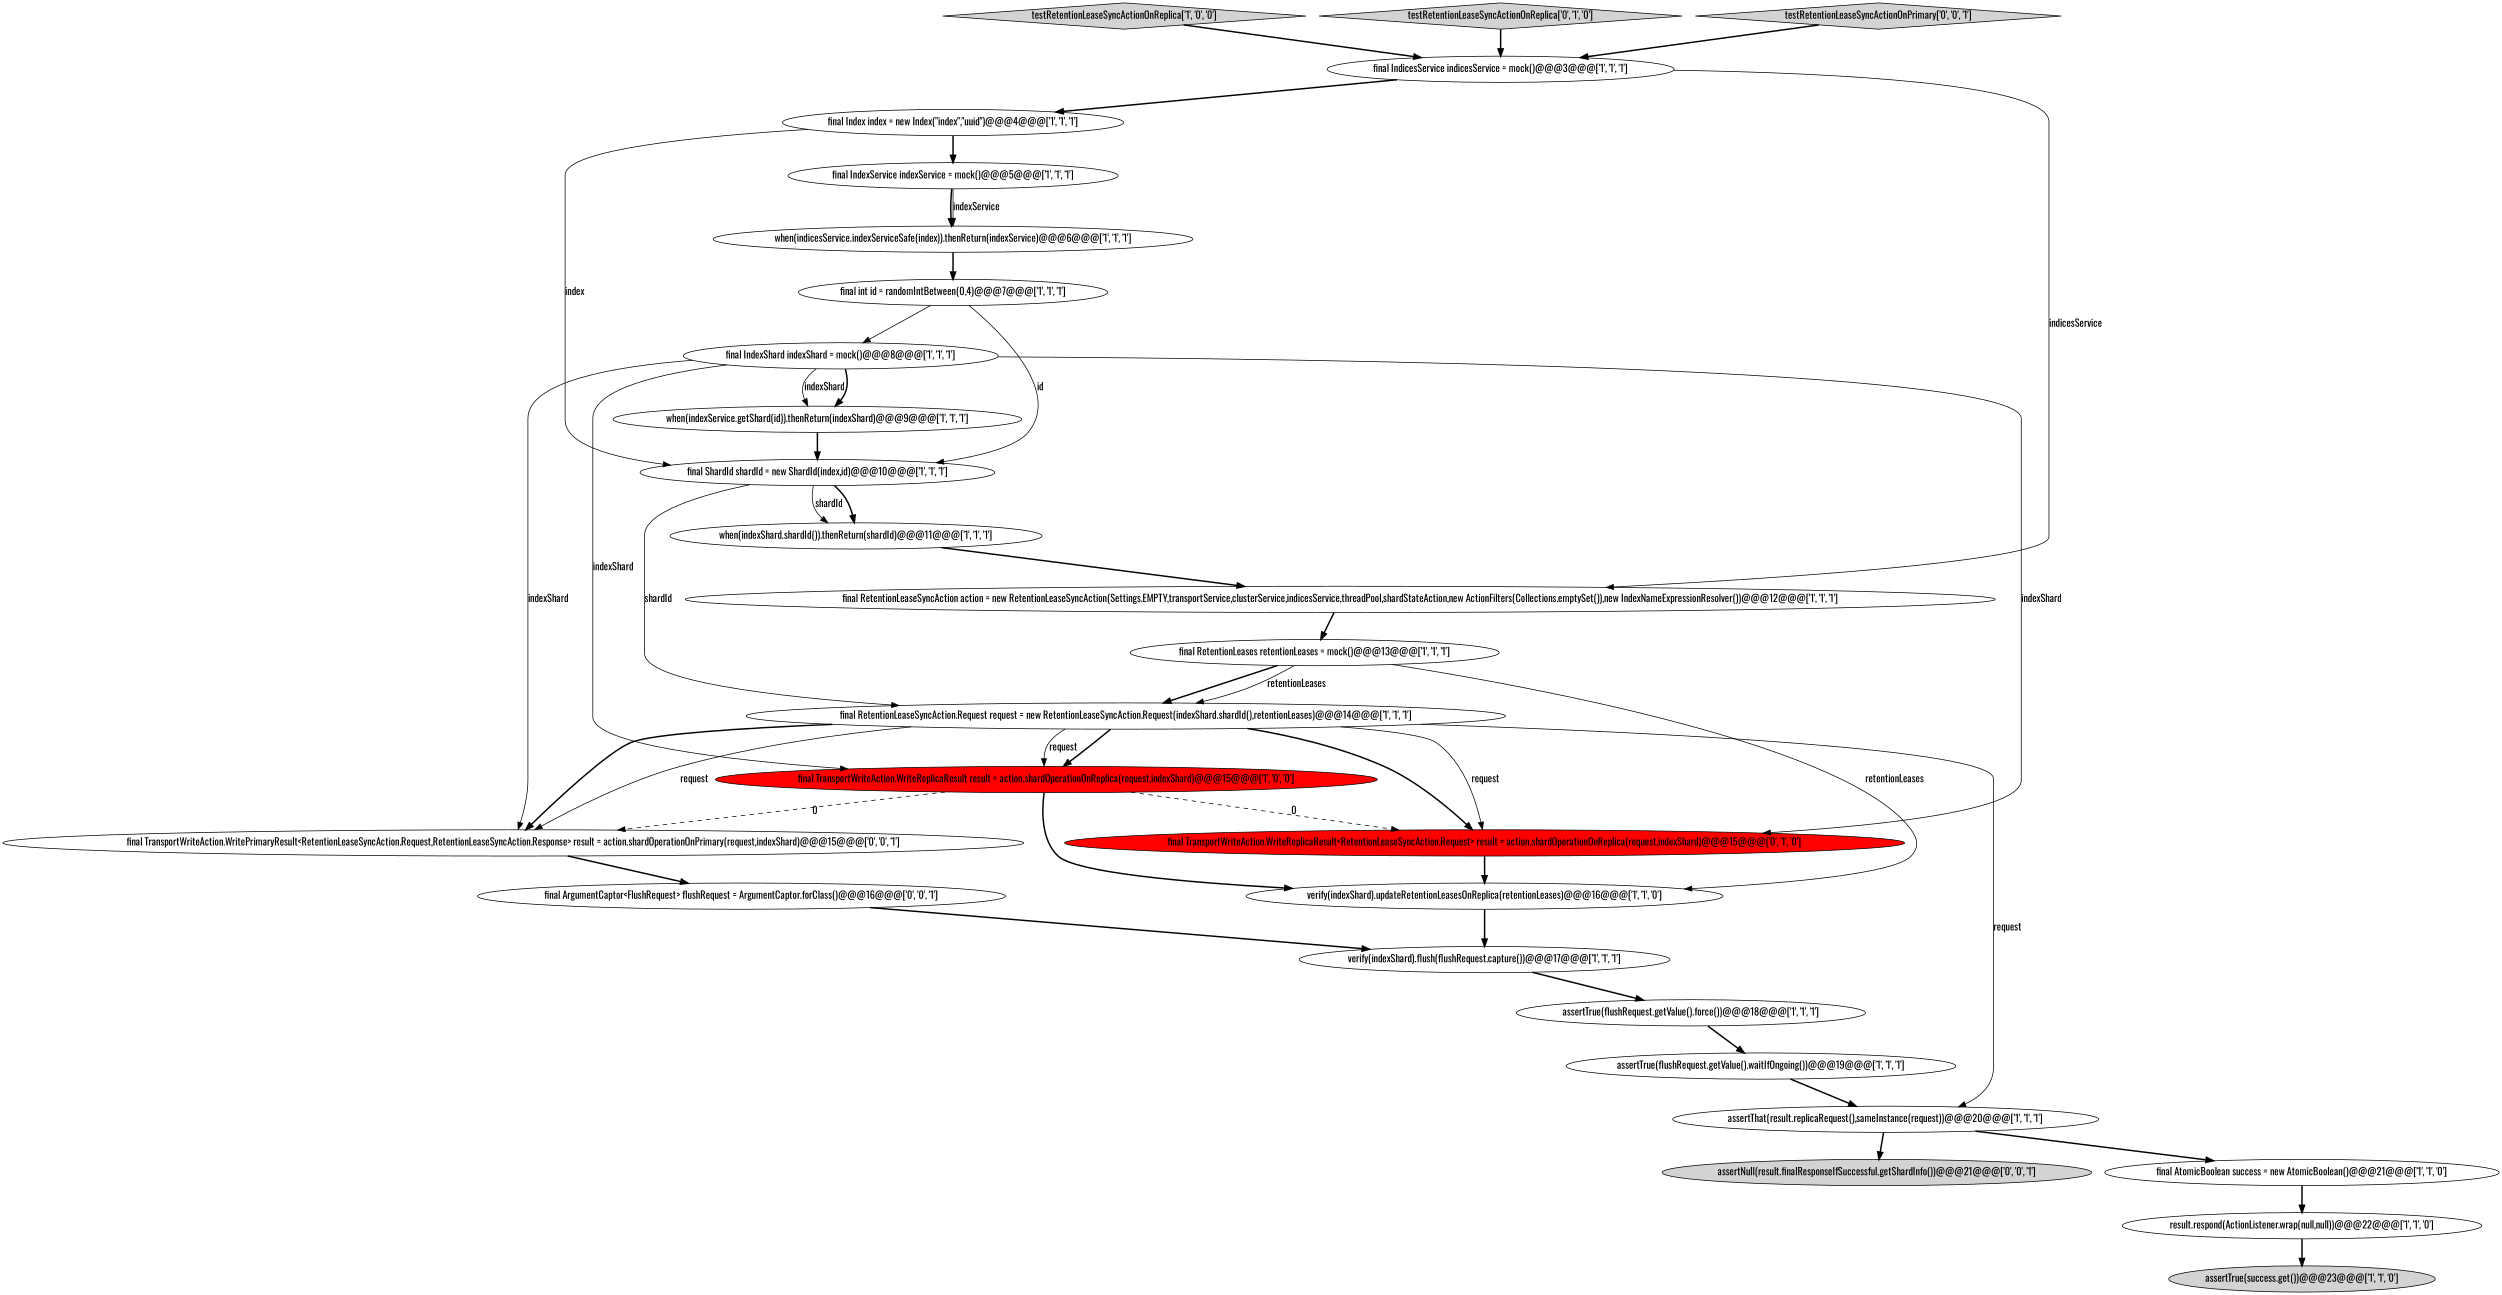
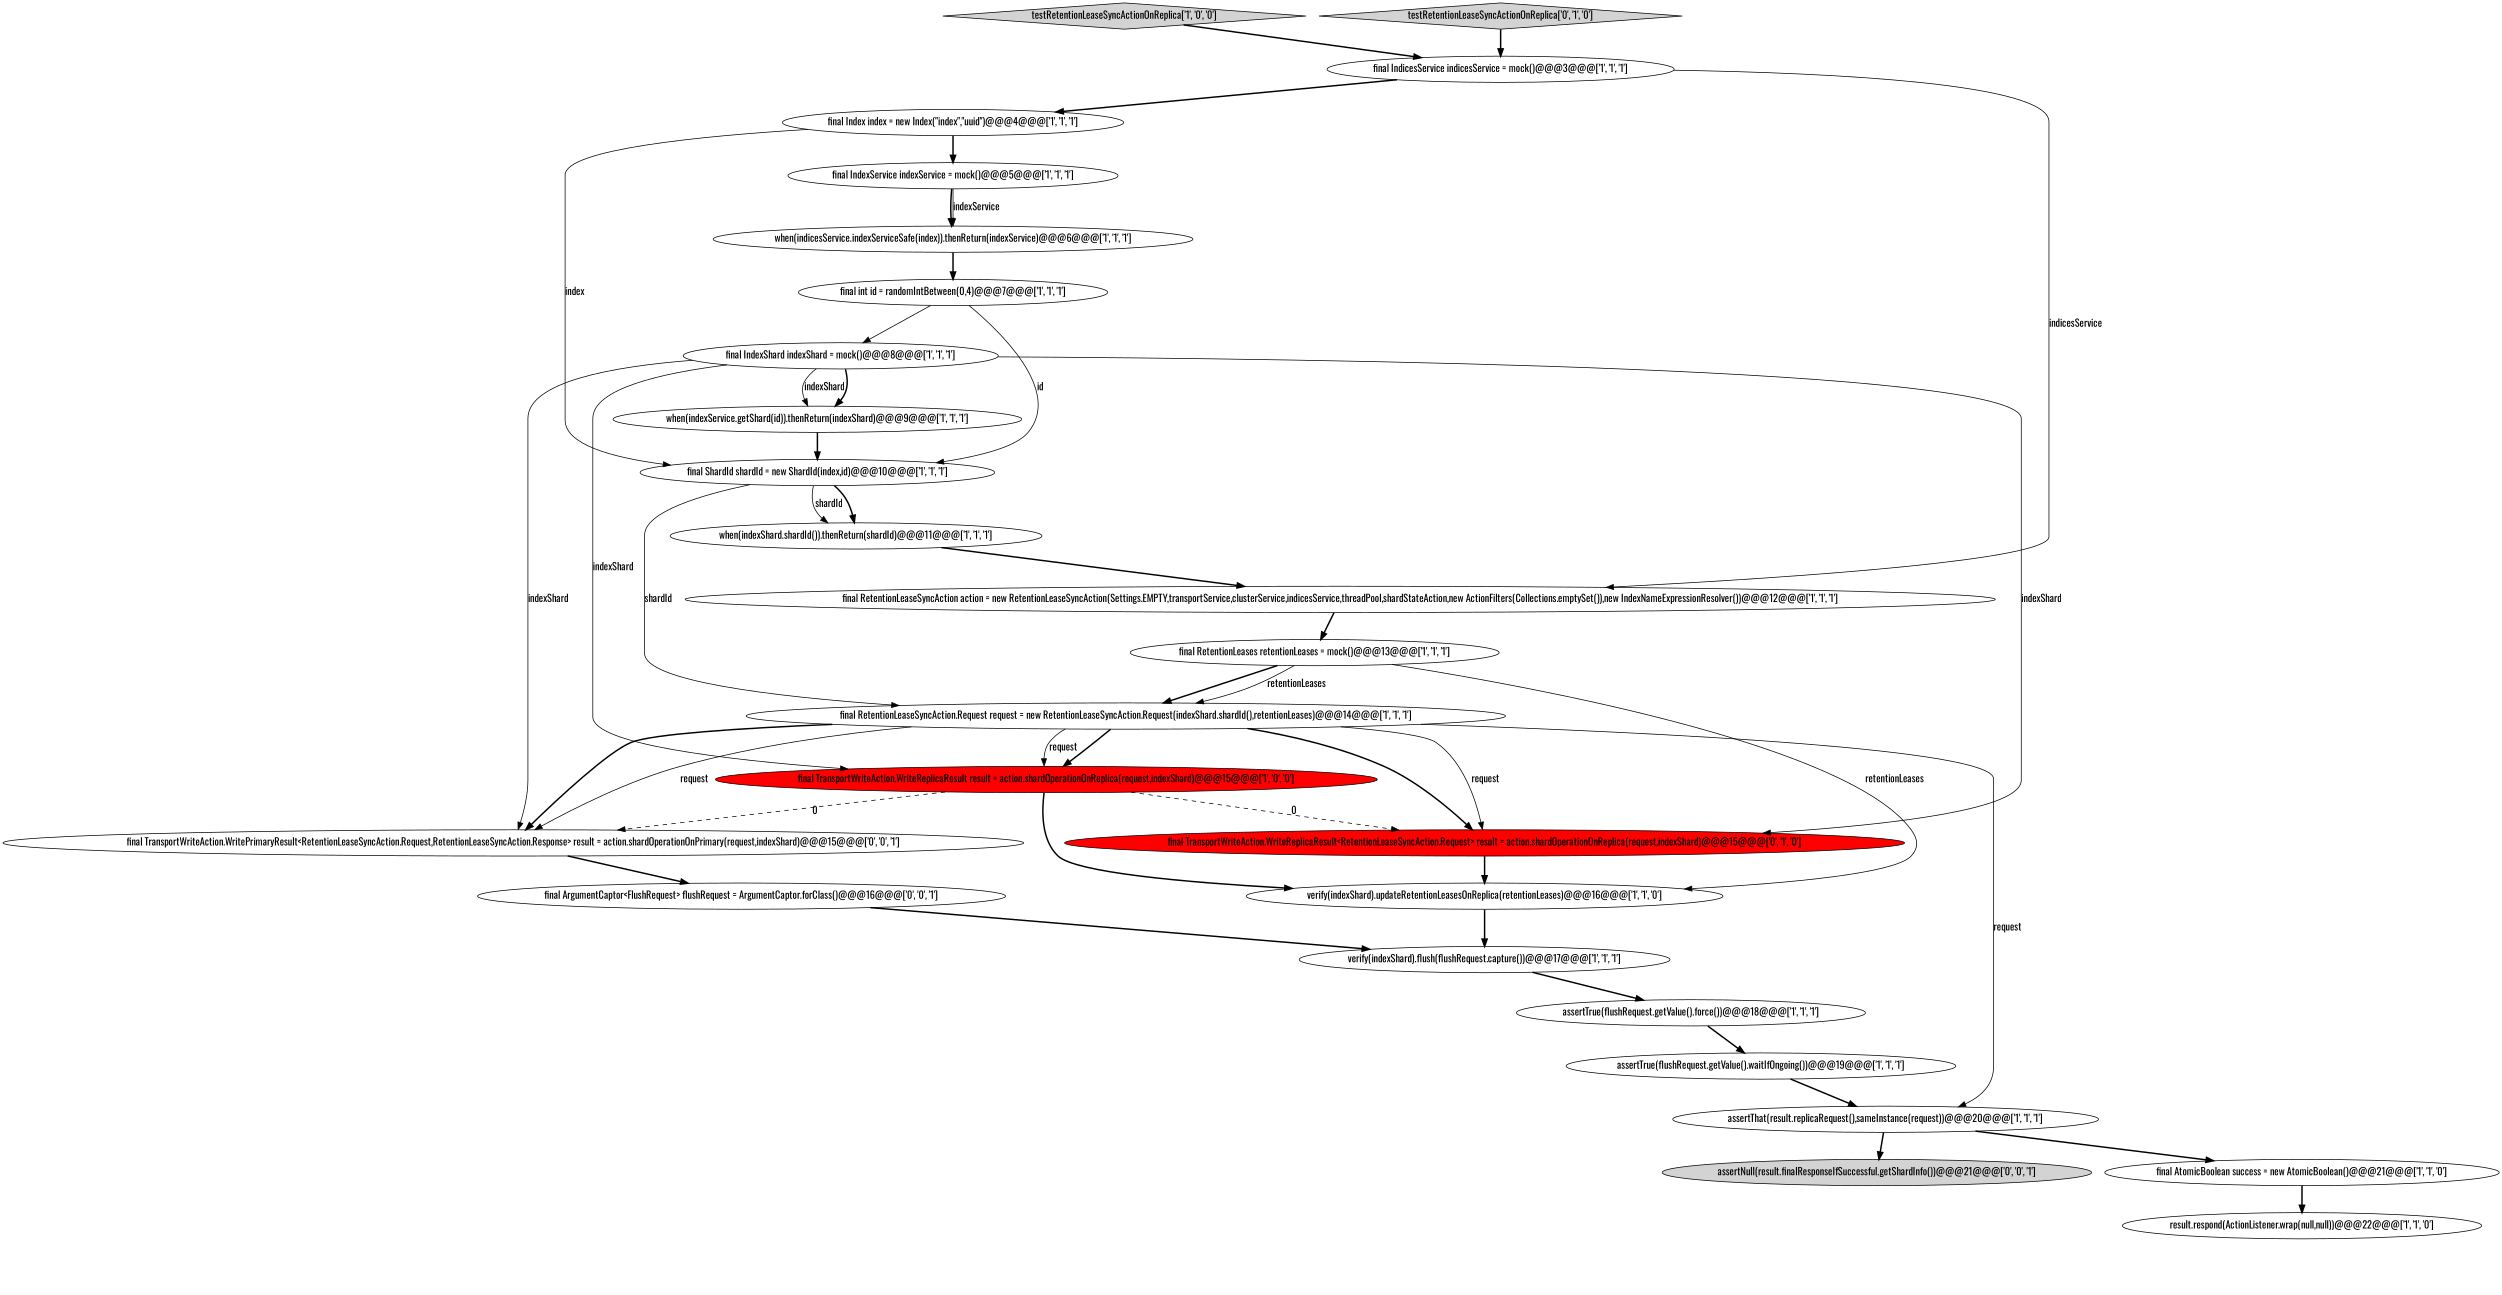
(1878, 16) -> none
(2302, 1279) -> none
